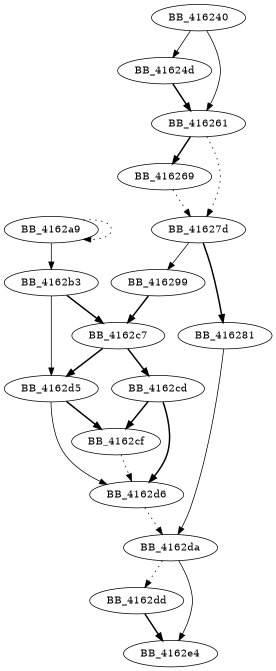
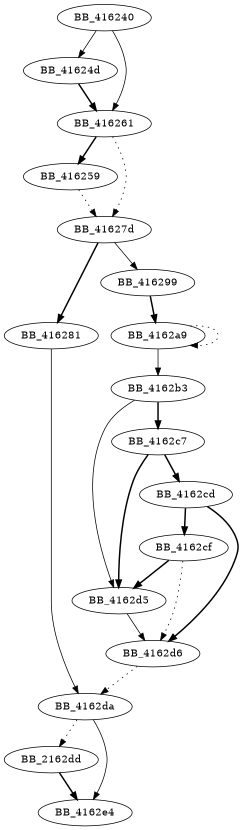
(165, 177) -> (70, 177)
(140, 306) -> (152, 306)
(81, 413) -> (154, 572)
(137, 601) -> (51, 760)
